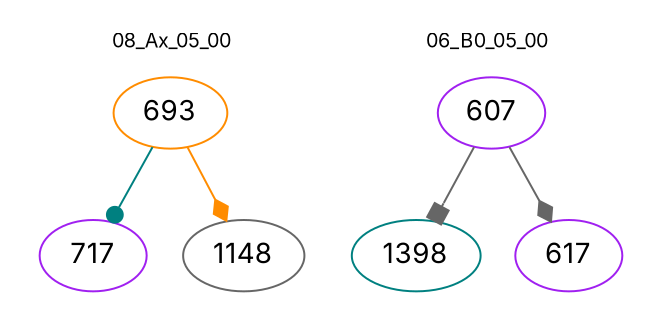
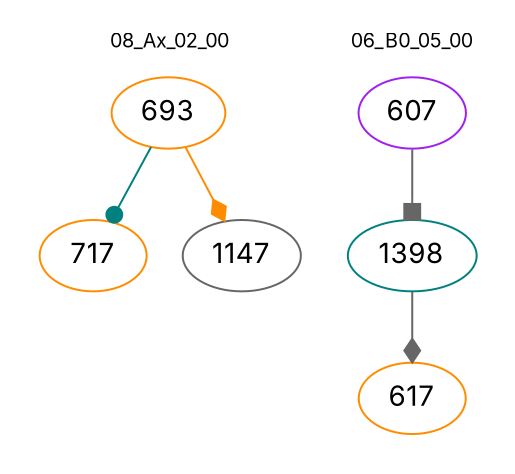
(172, 43) -> (170, 43)
(524, 174) -> (412, 315)
(93, 256) -> (93, 256)
(244, 256) -> (242, 256)
(569, 256) -> (412, 398)
